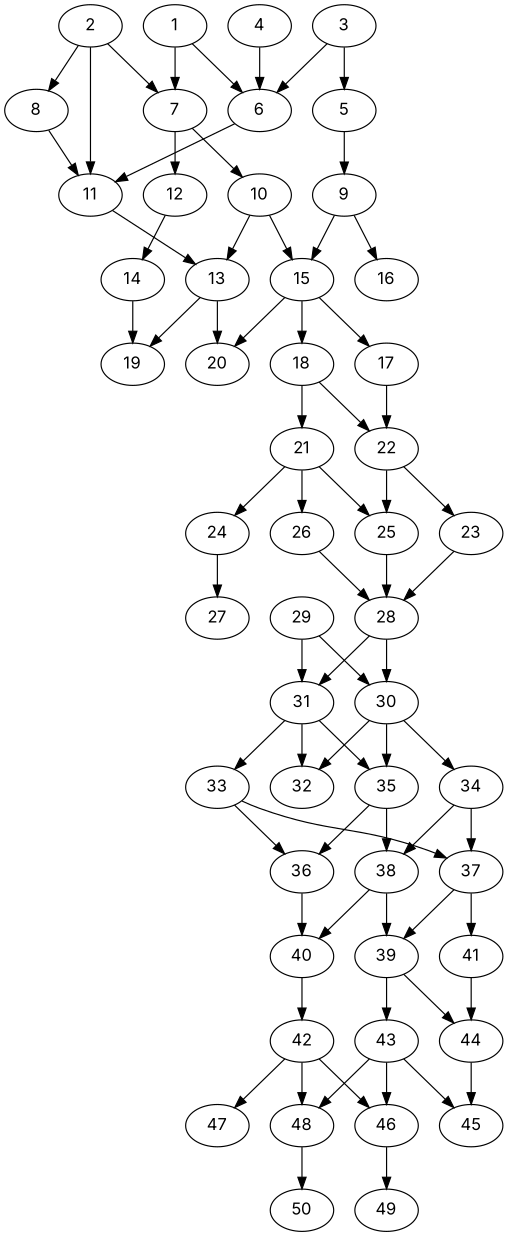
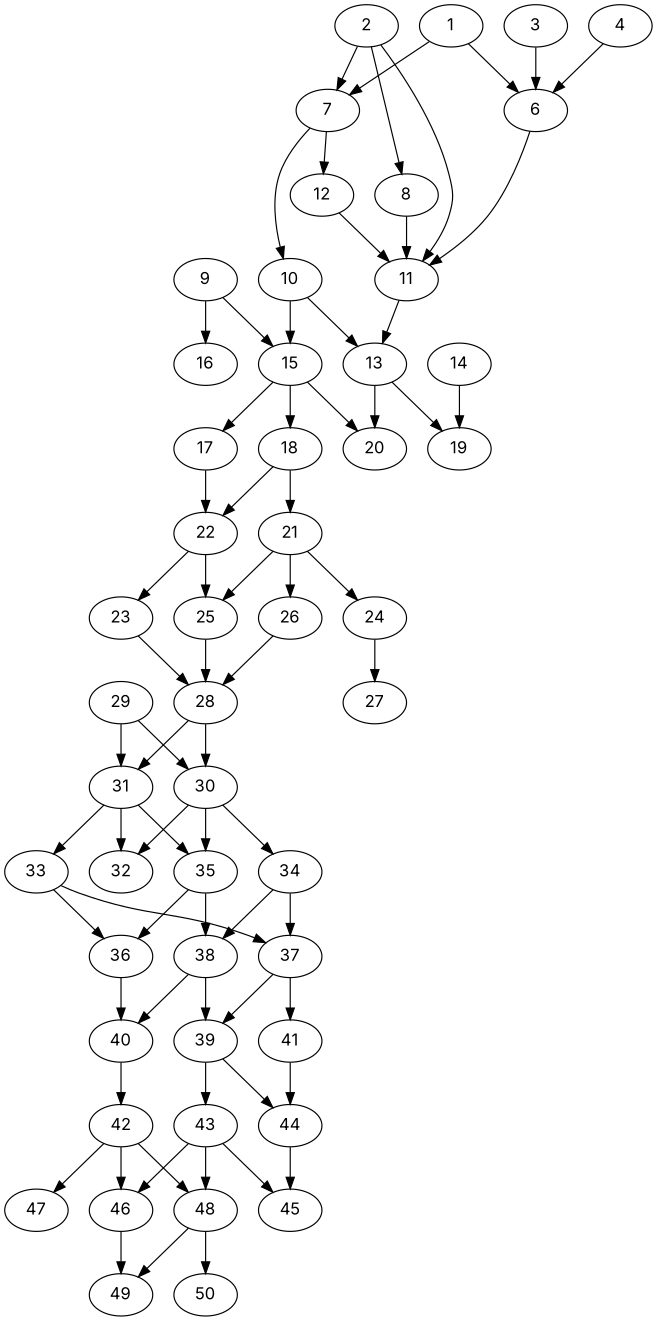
(344, 110) -> none
(157, 230) -> (360, 233)
none -> (168, 1248)
